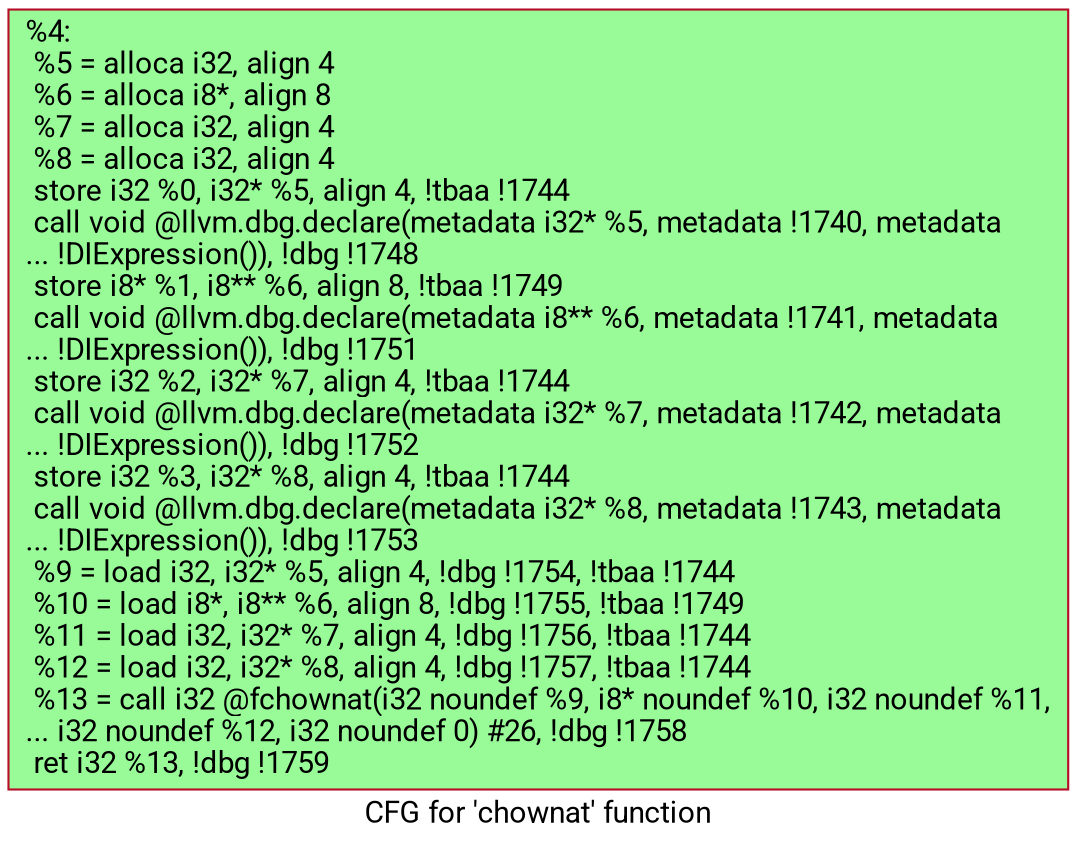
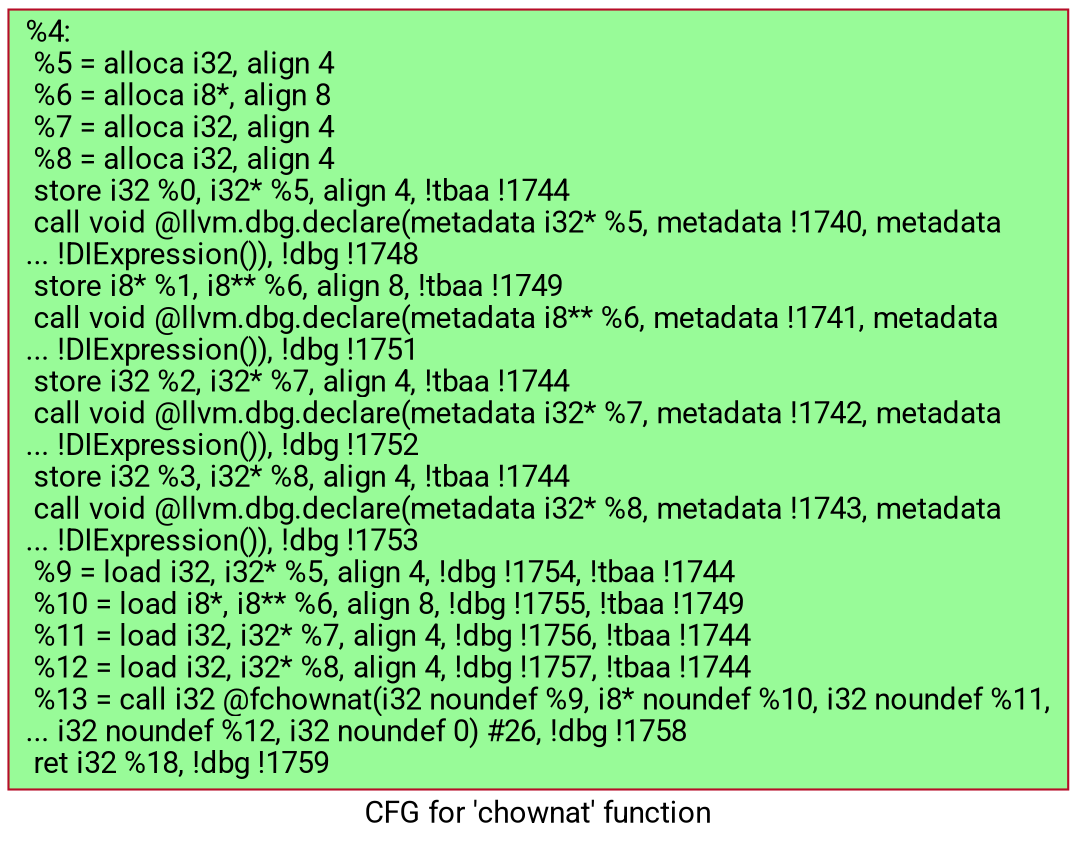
(178, 764) -> (178, 764)
